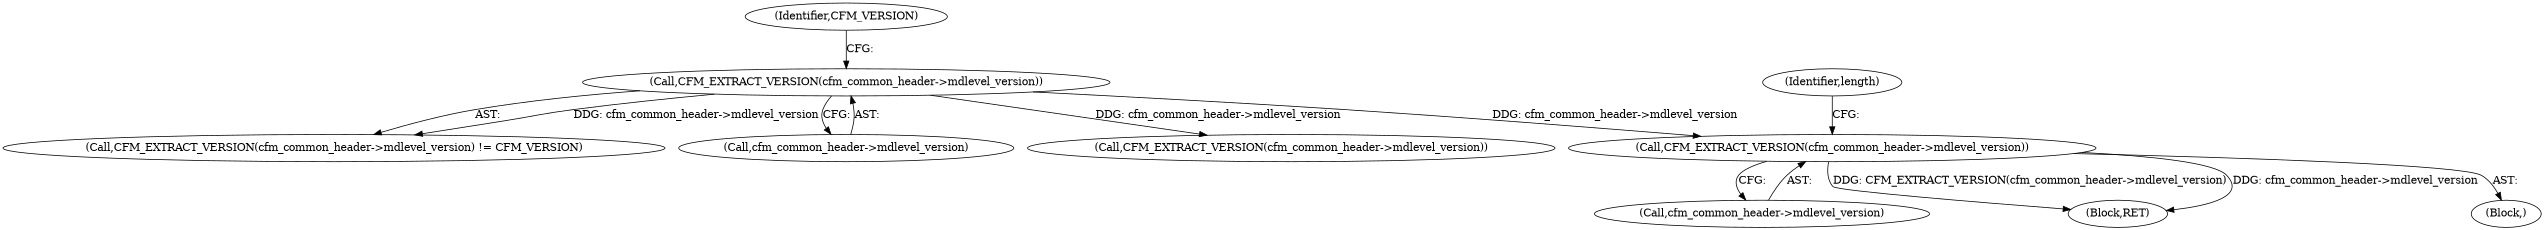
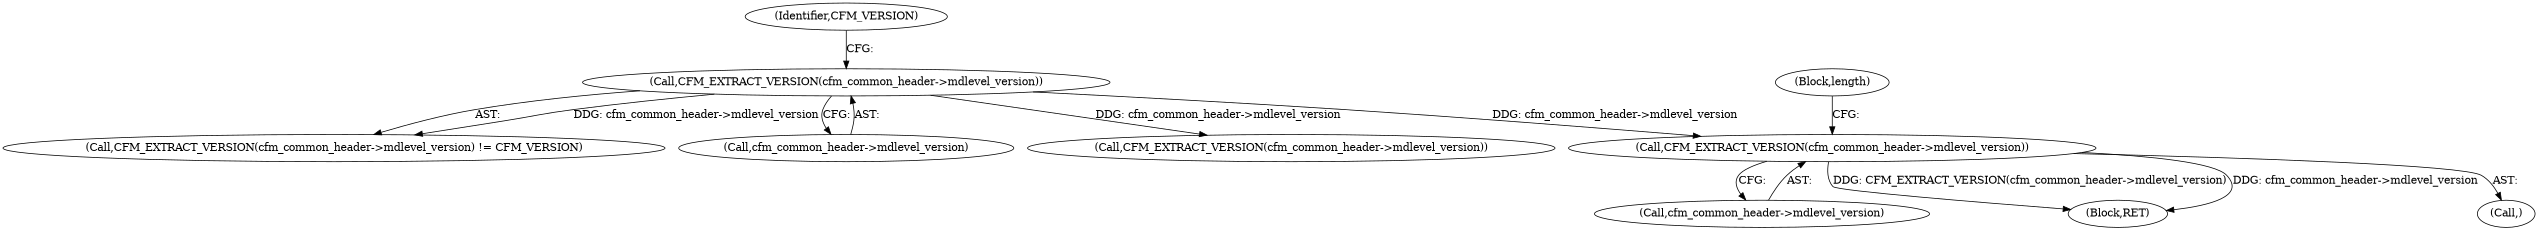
(1832, 82) -> (1832, 82)
(2506, 214) -> (2506, 214)
